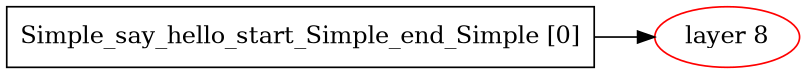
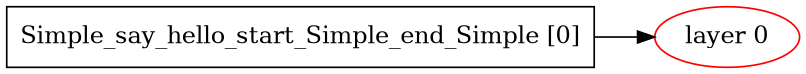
(727, 37) -> (727, 37)
